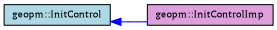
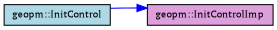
(134, 22) -> (124, 8)
